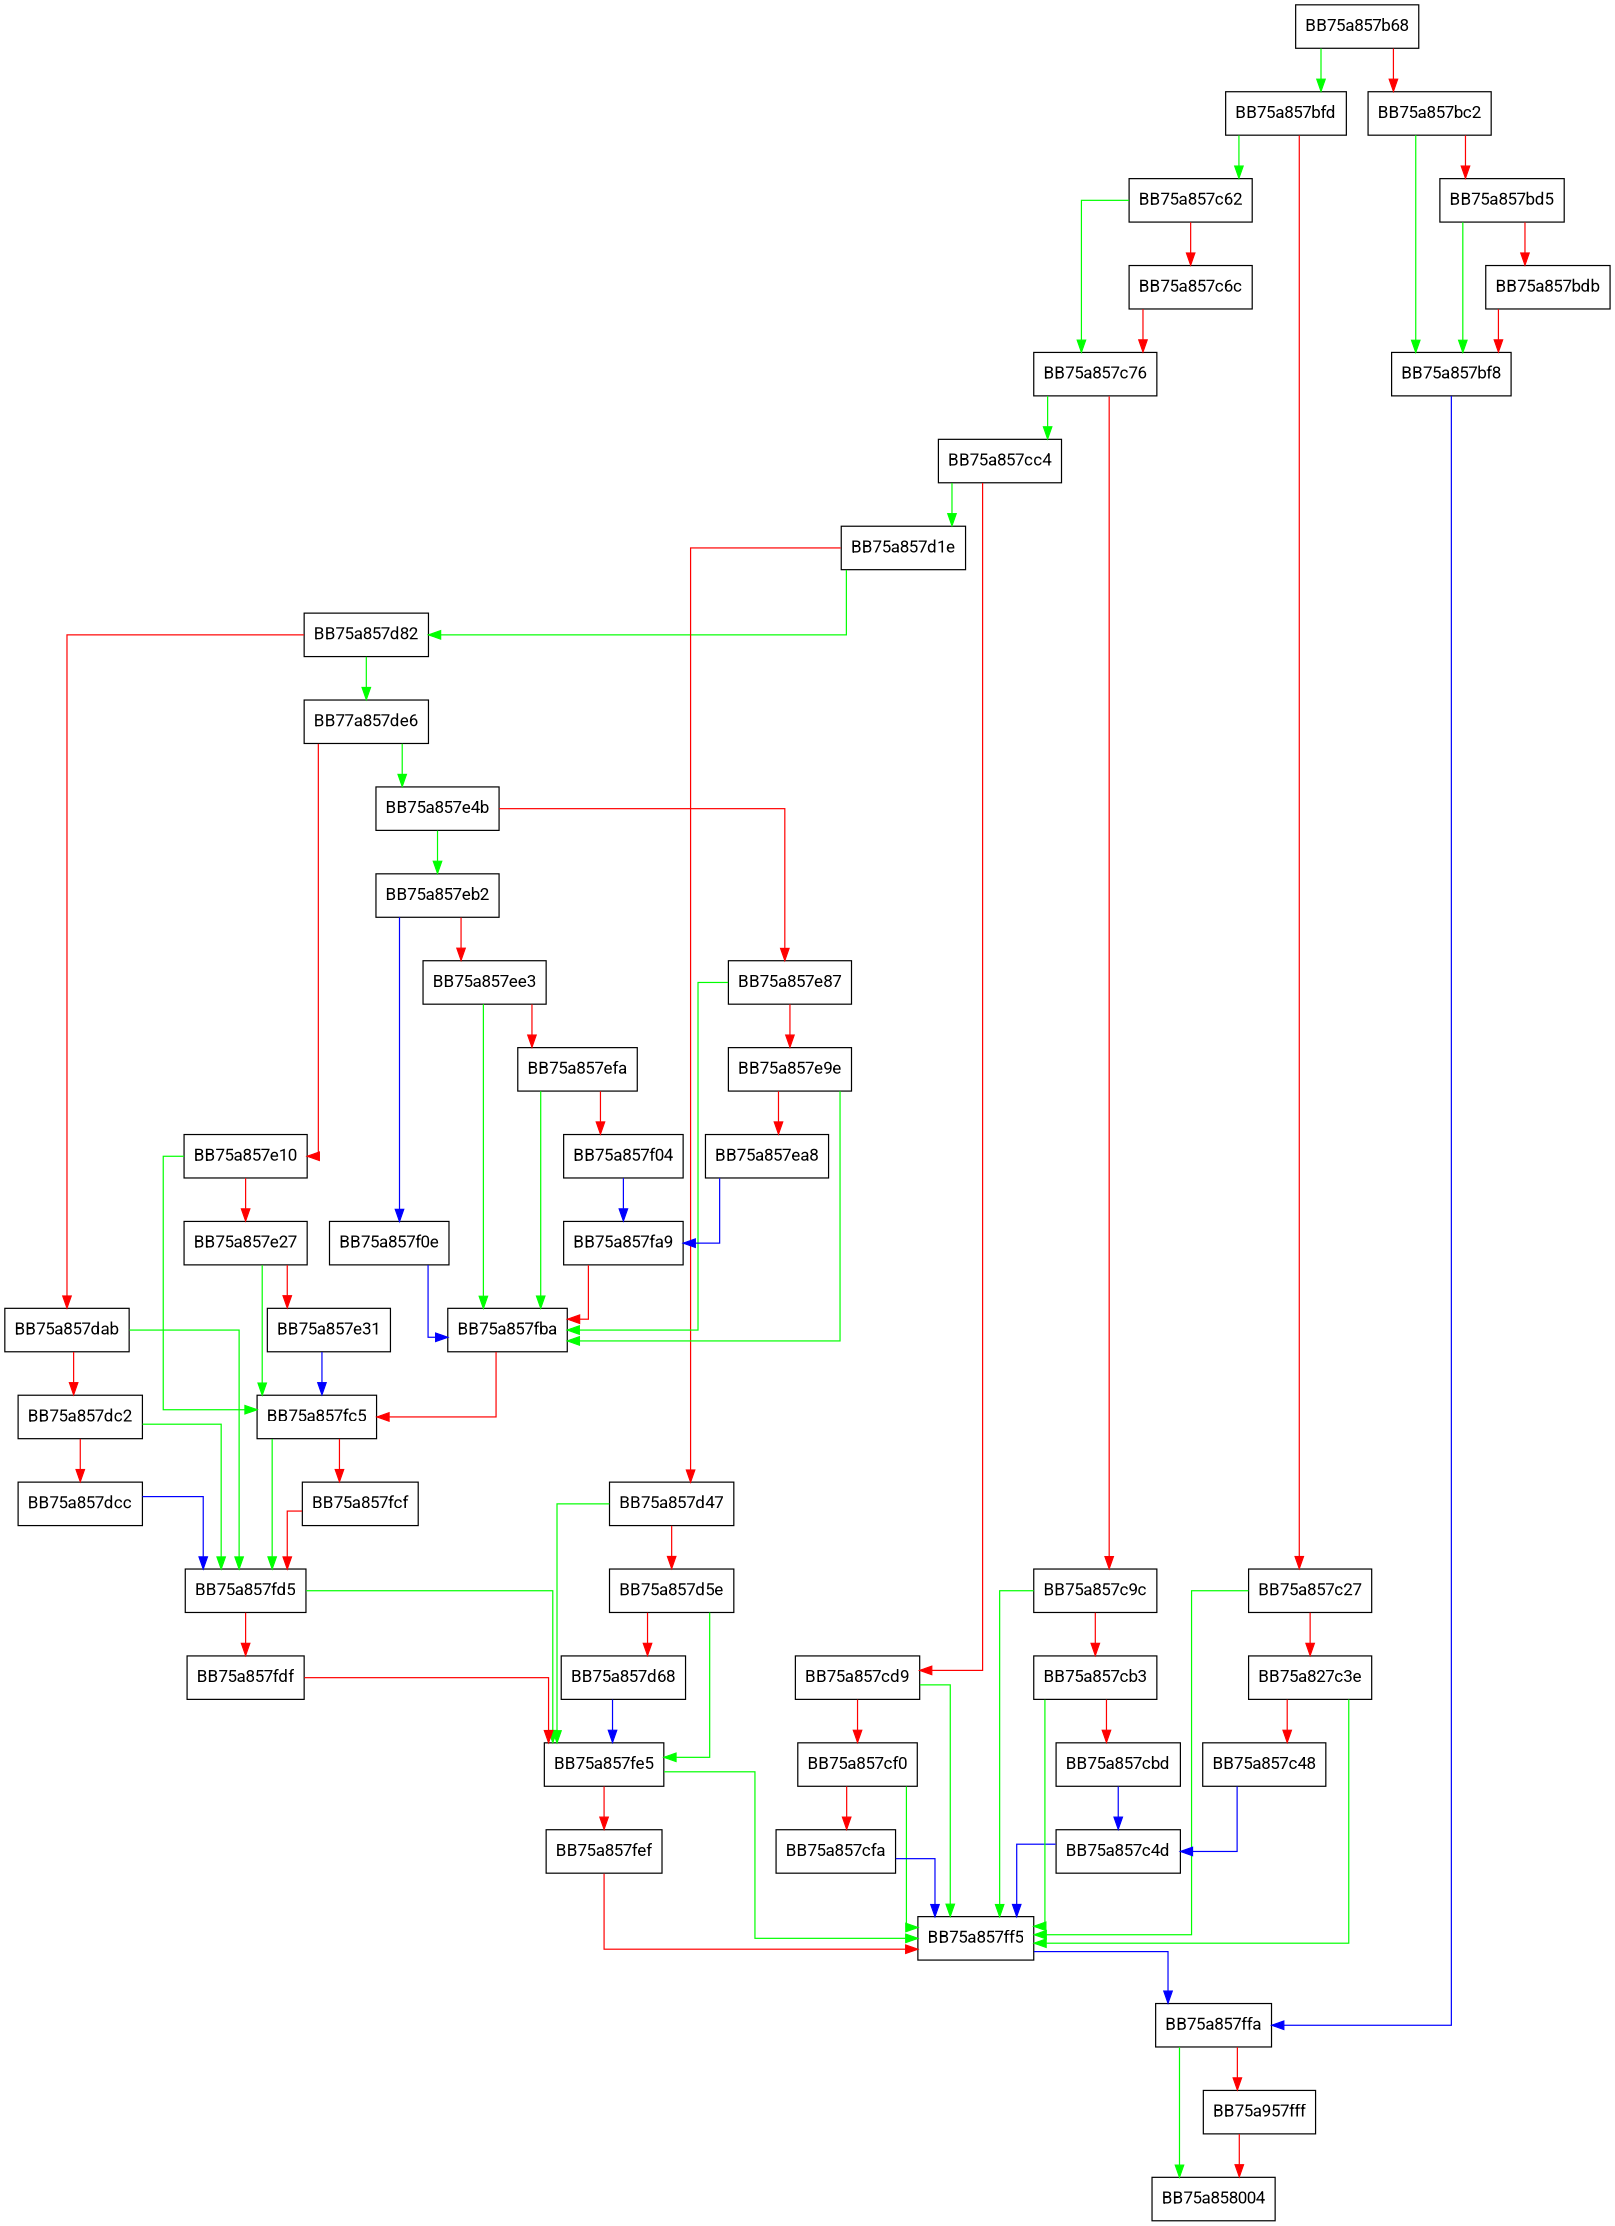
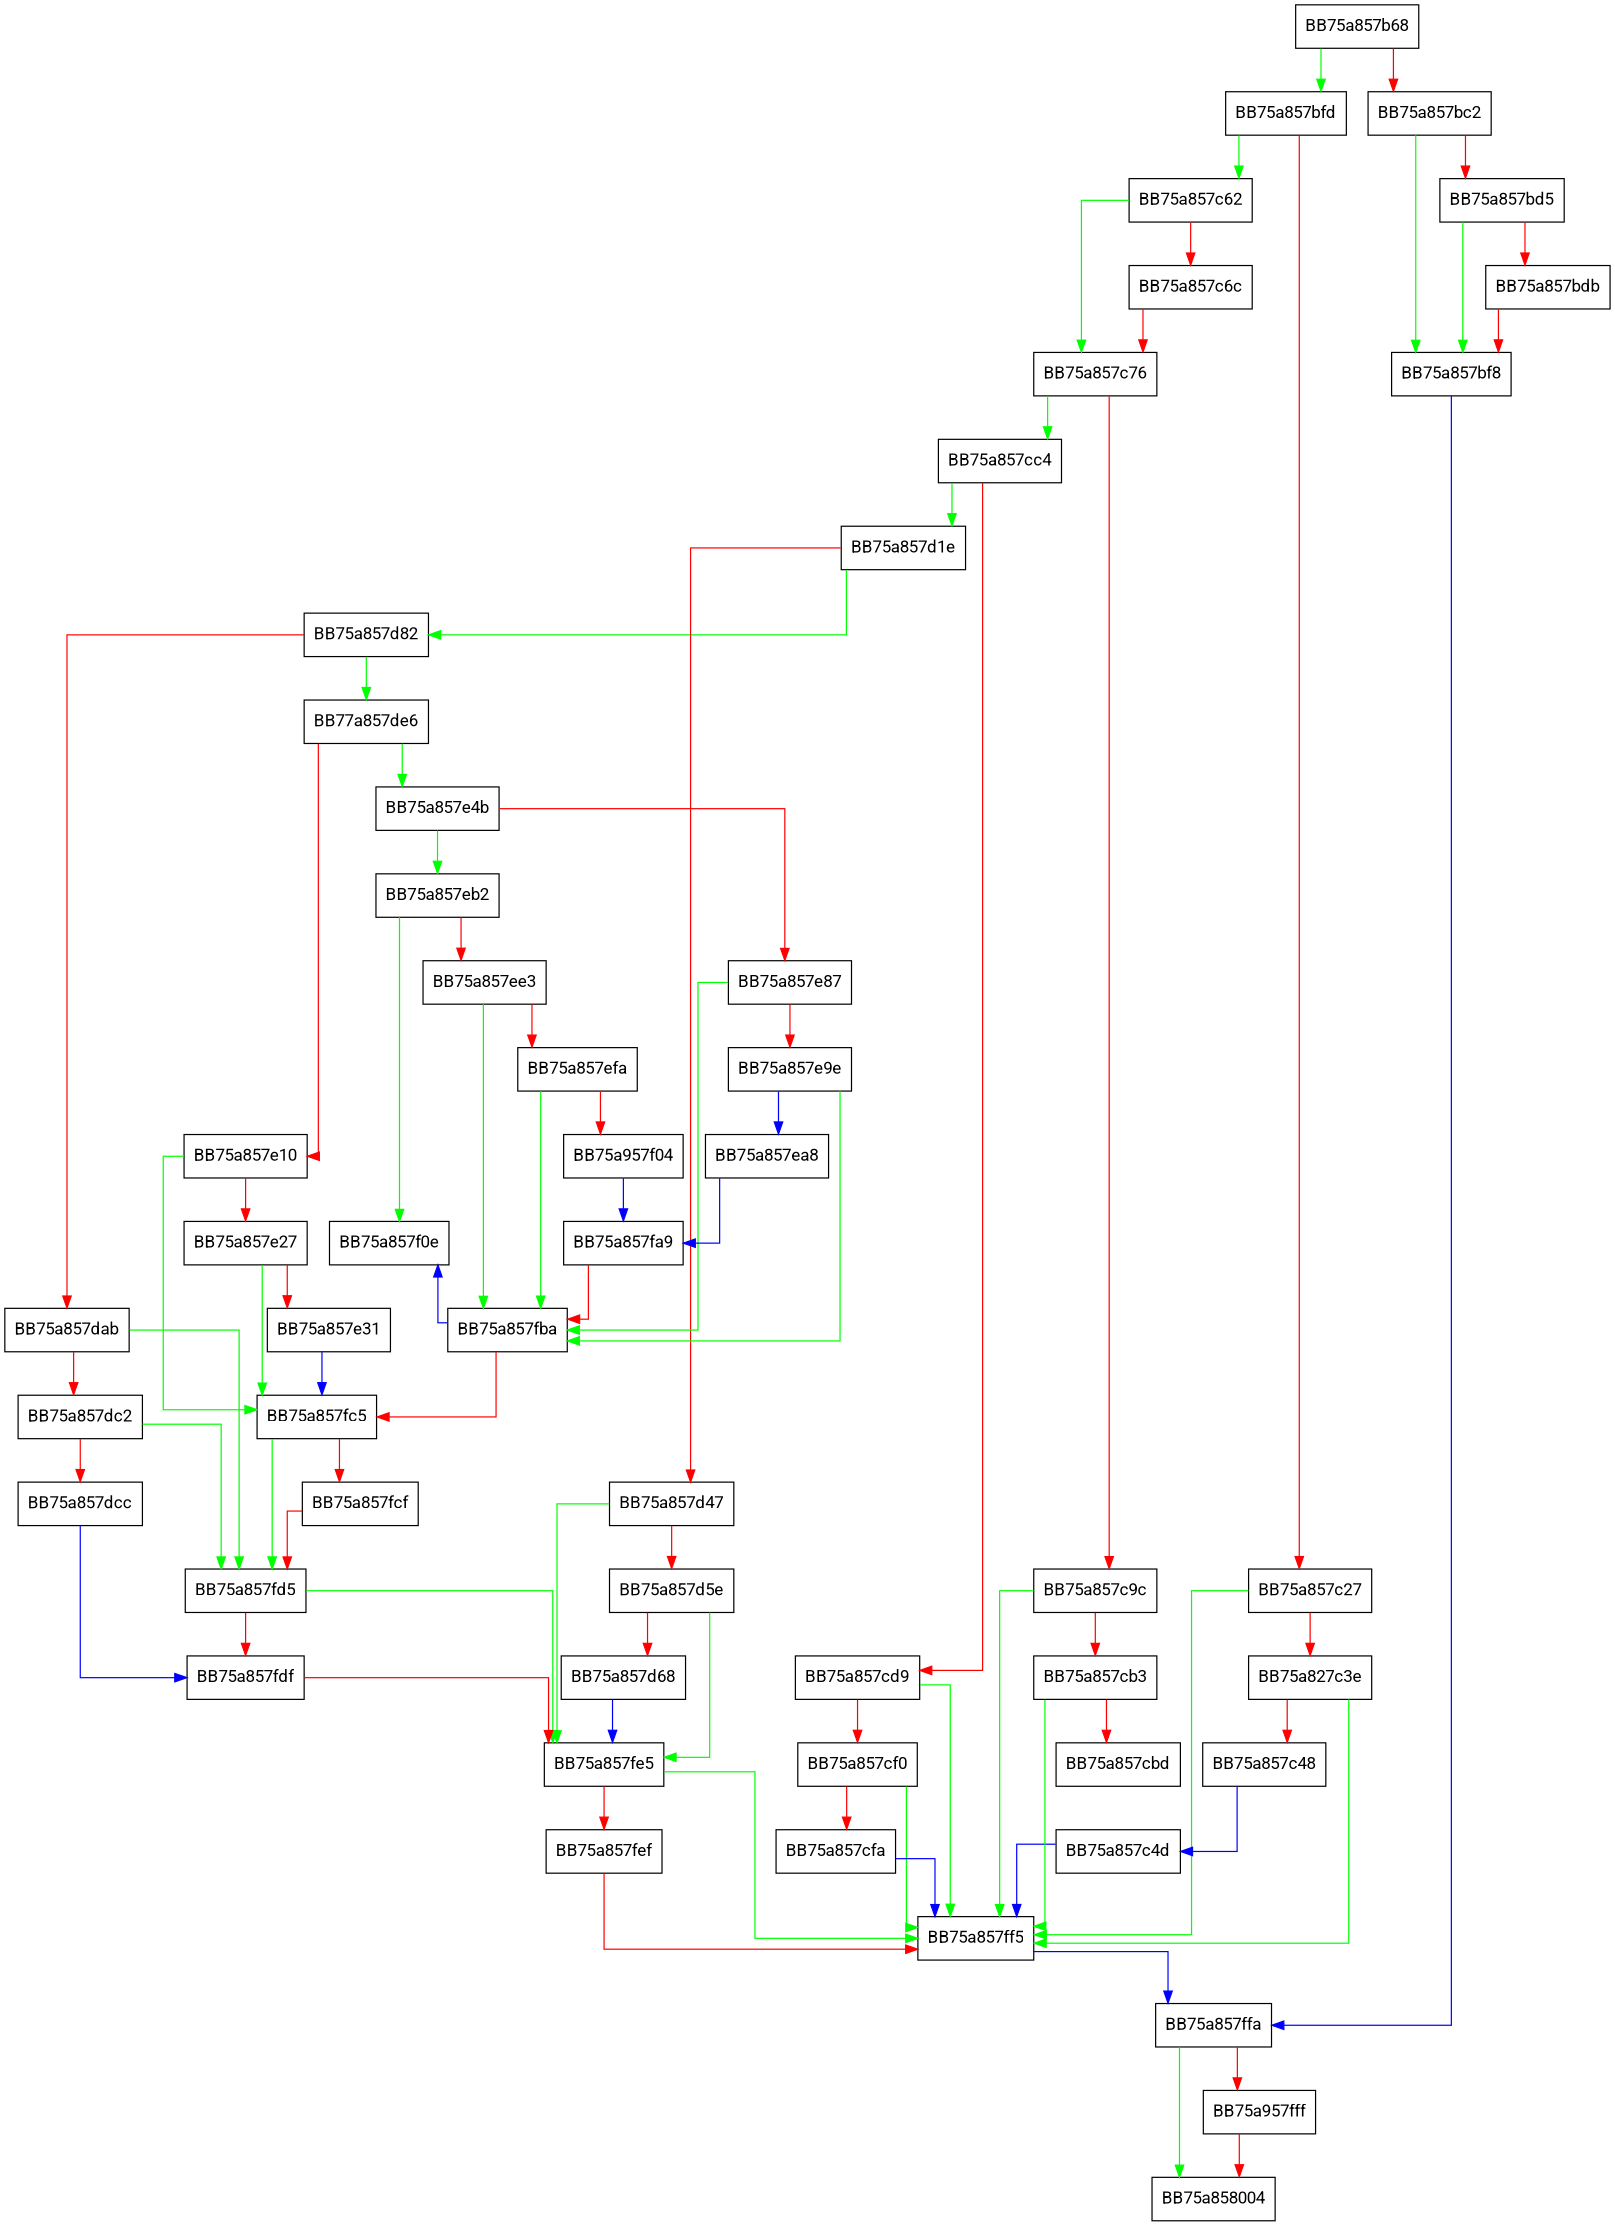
(399, 1063) -> (399, 1063)
(778, 1107) -> (778, 1107)
(623, 1156) -> (623, 1156)
(428, 1305) -> (438, 1305)
(203, 1497) -> (80, 1649)
(1118, 1802) -> none
